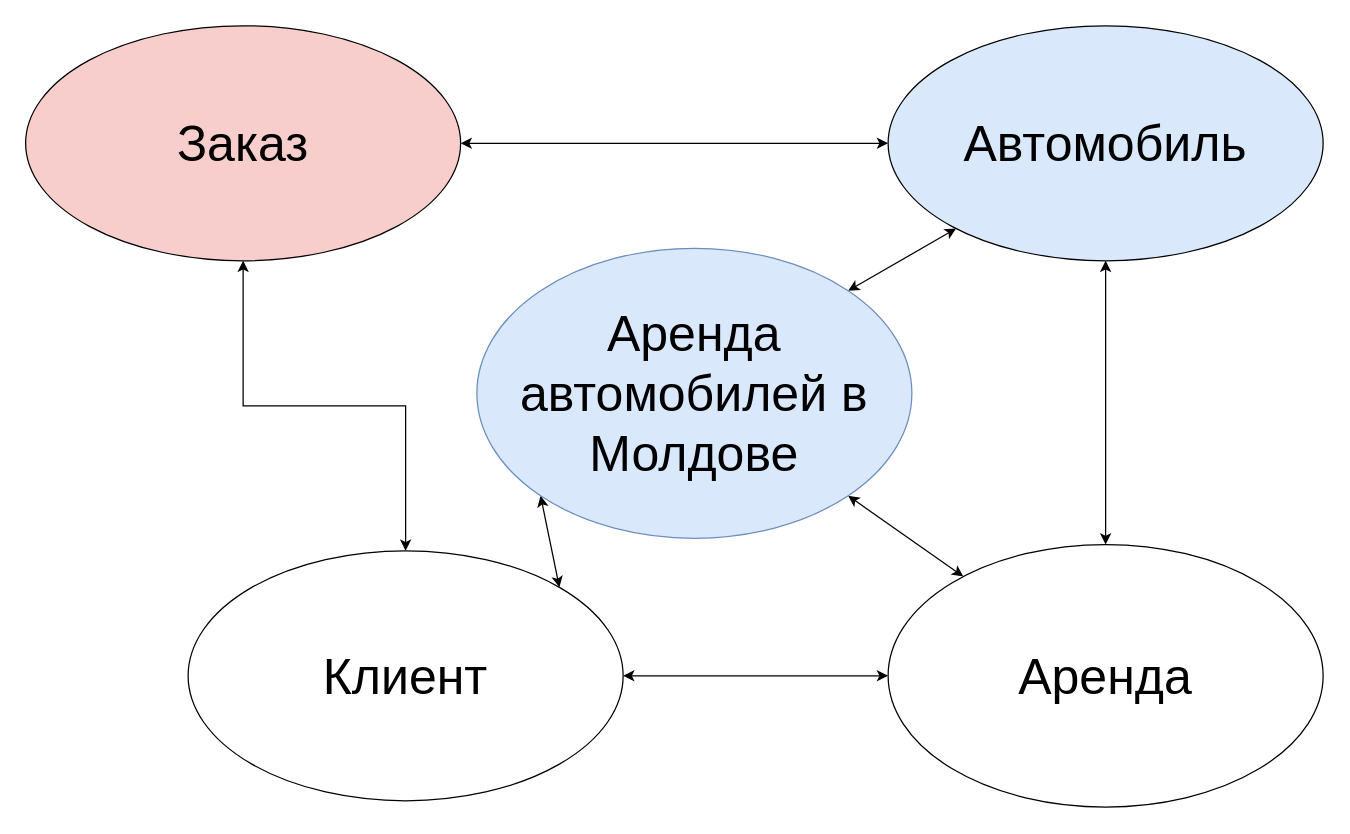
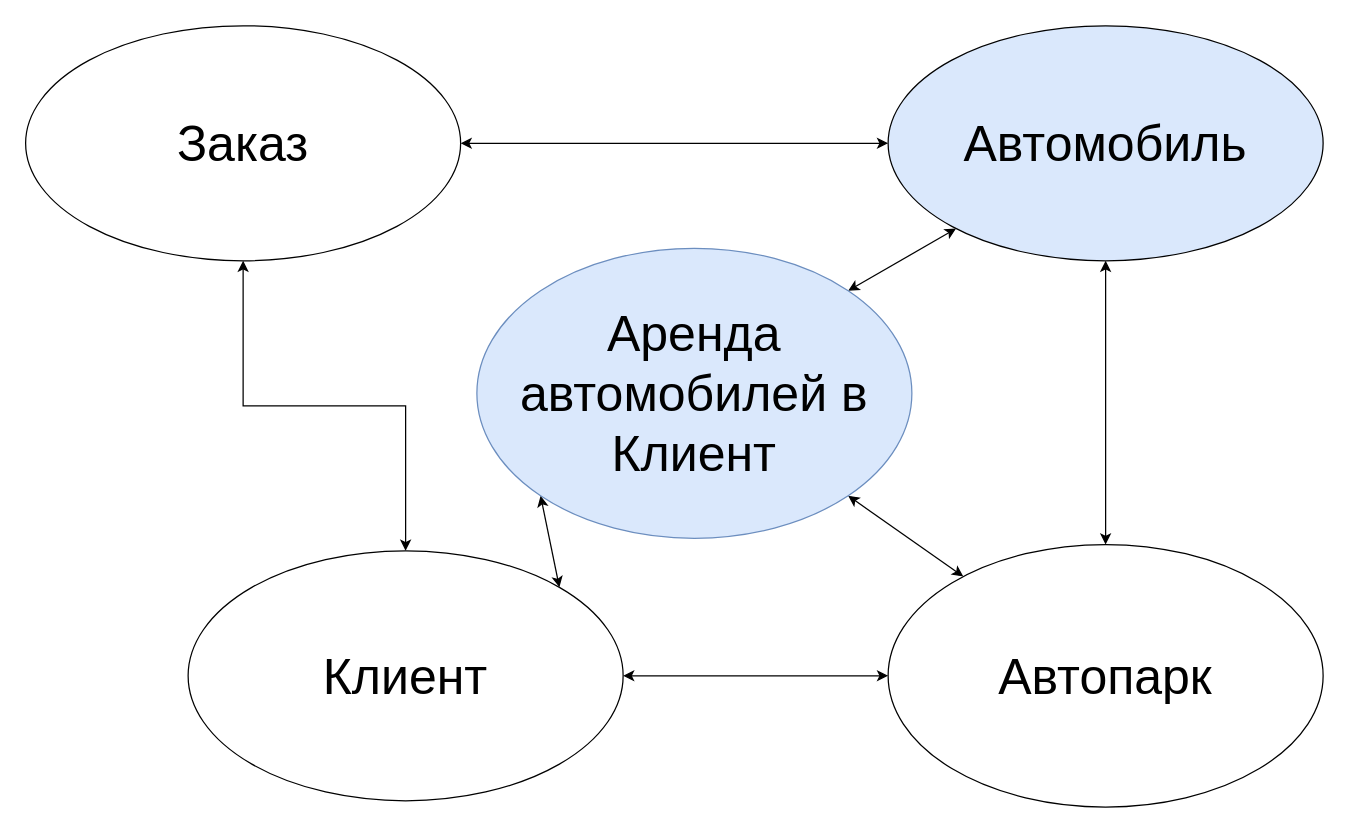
(243, 143) -> (243, 143)
(694, 393) -> (694, 393)
(1106, 676) -> (1106, 676)
